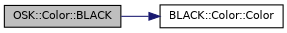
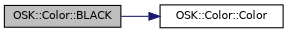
(222, 16) -> (222, 16)
